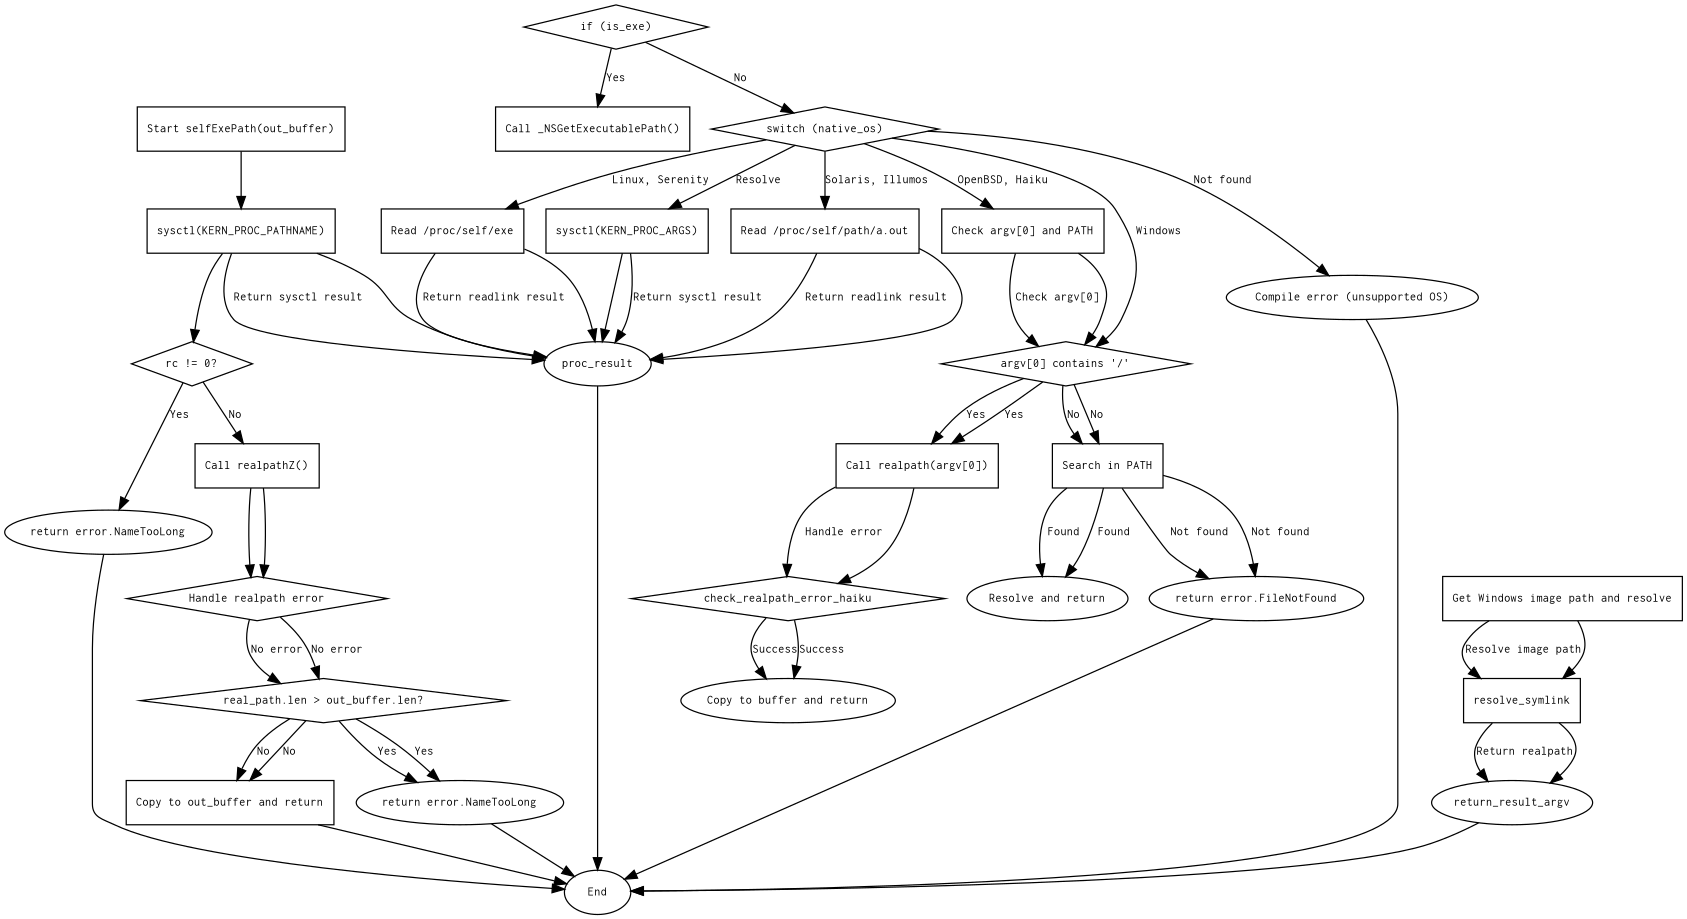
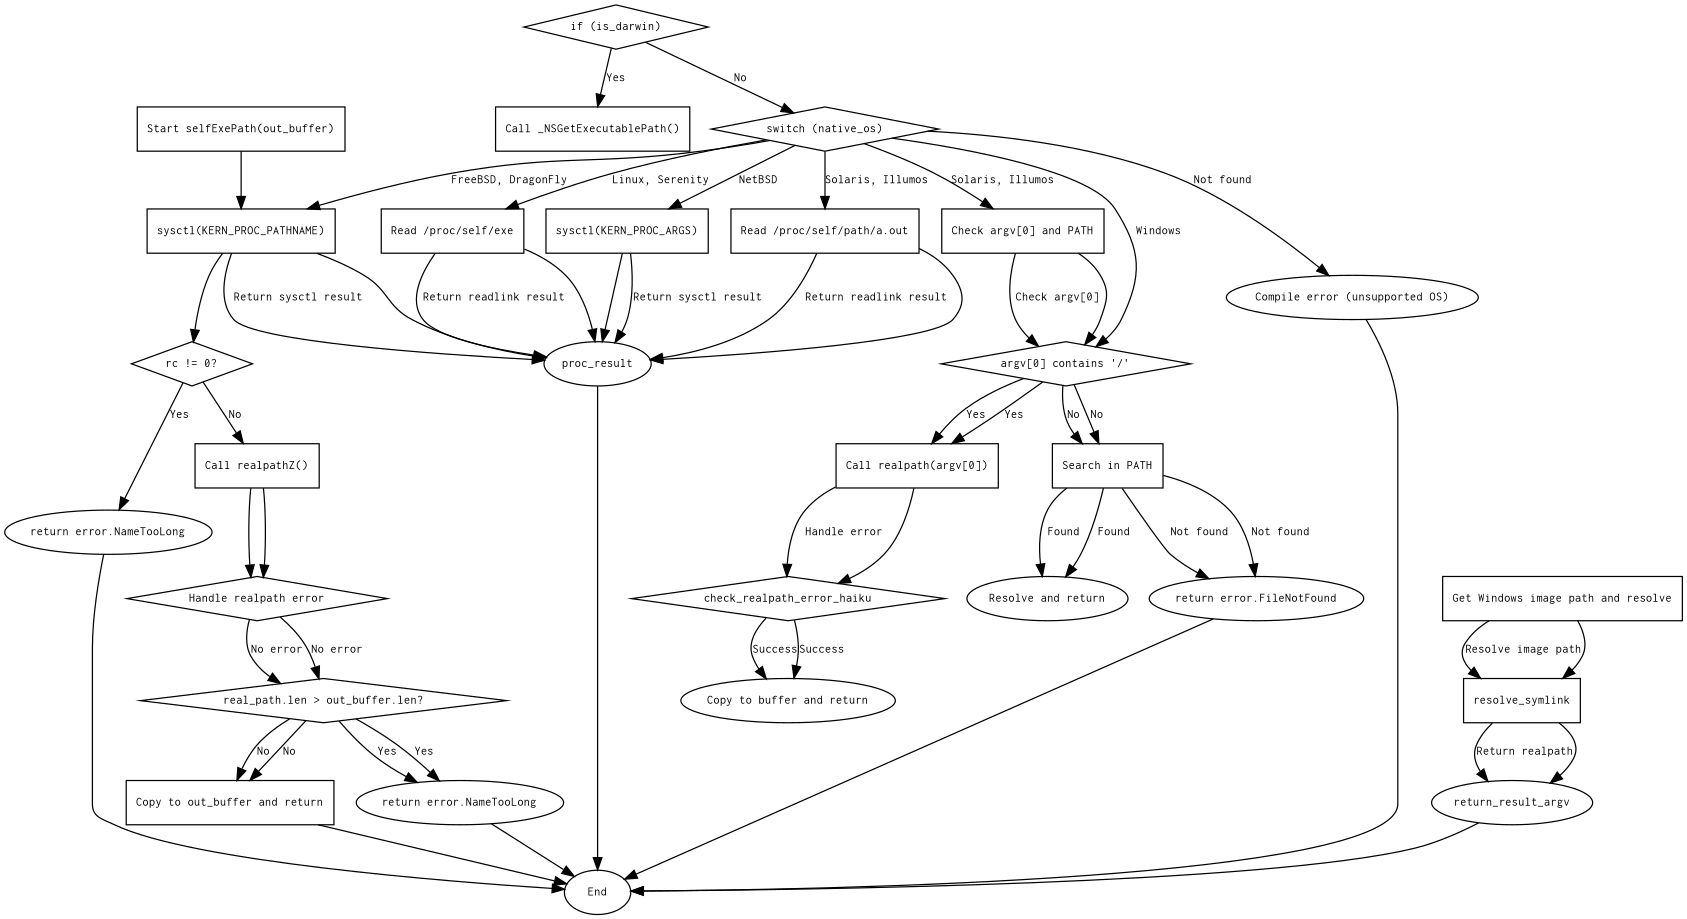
(616, 27) -> (616, 27)
none -> (543, 162)
(759, 180) -> (759, 180)
(1003, 180) -> (1003, 180)
